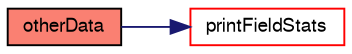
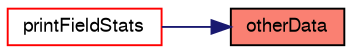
(146, 27) -> (186, 27)
